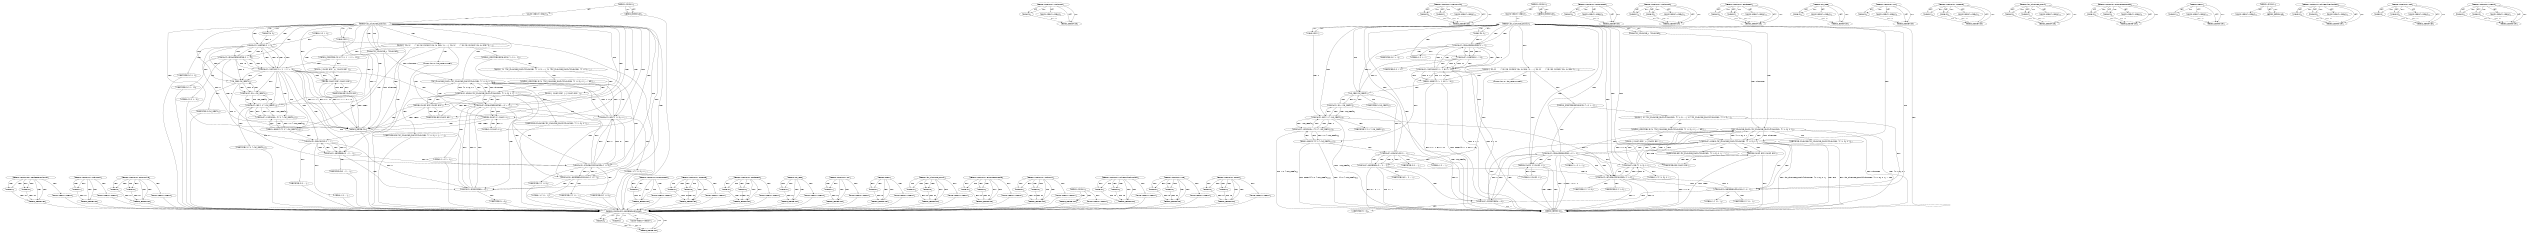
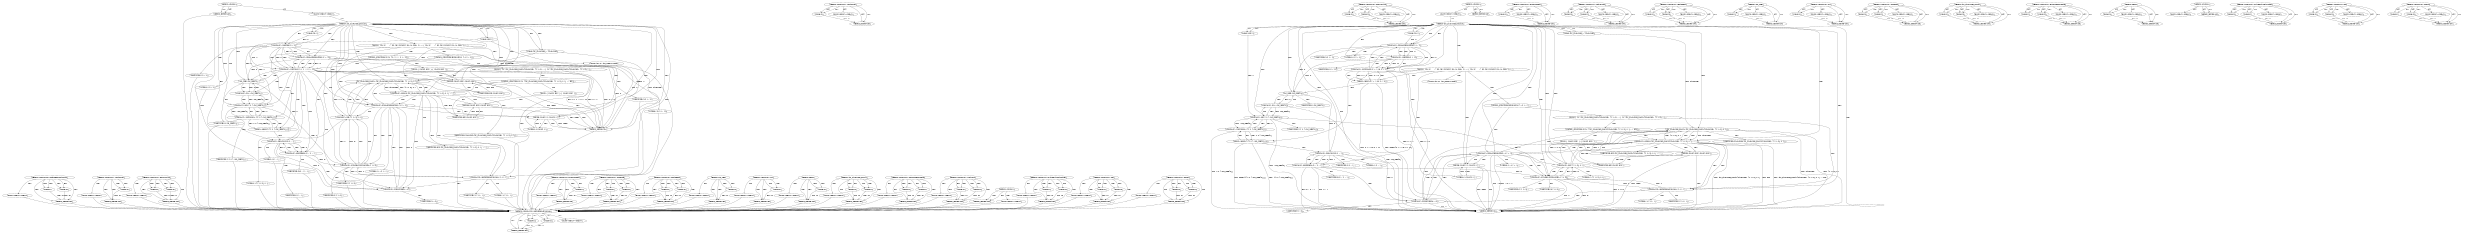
(295, 41) -> (230, 54)
none -> (293, 62)
